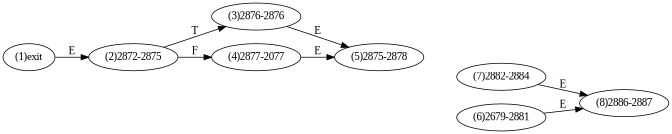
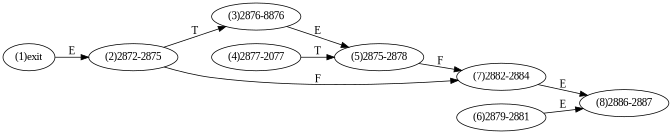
(256, 17) -> (256, 17)
(318, 52) -> (318, 52)
(191, 57) -> (307, 84)
none -> (436, 66)
(501, 117) -> (501, 117)
